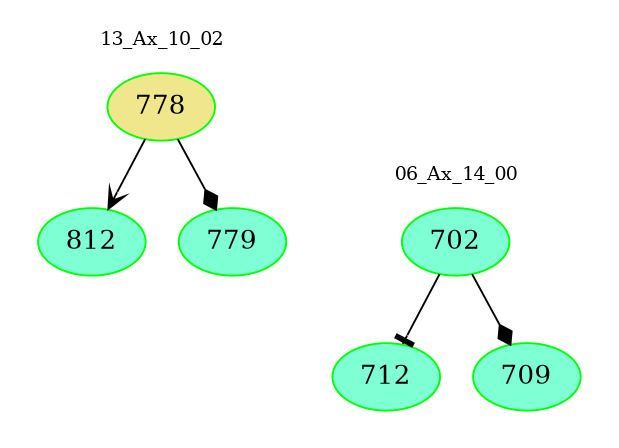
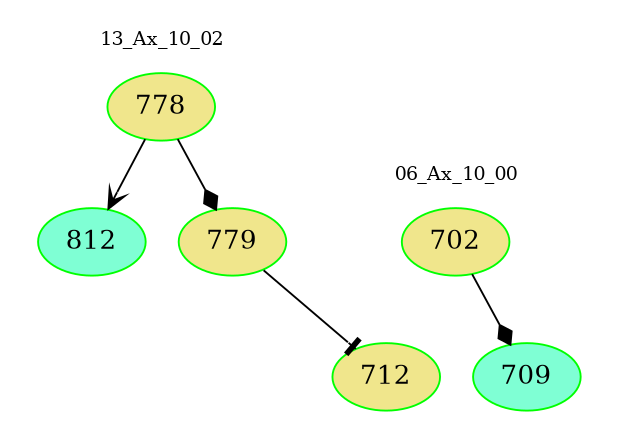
(457, 175) -> (457, 175)
(232, 242) -> (232, 242)
(456, 242) -> (456, 242)
(423, 305) -> (304, 304)
(386, 377) -> (386, 377)
